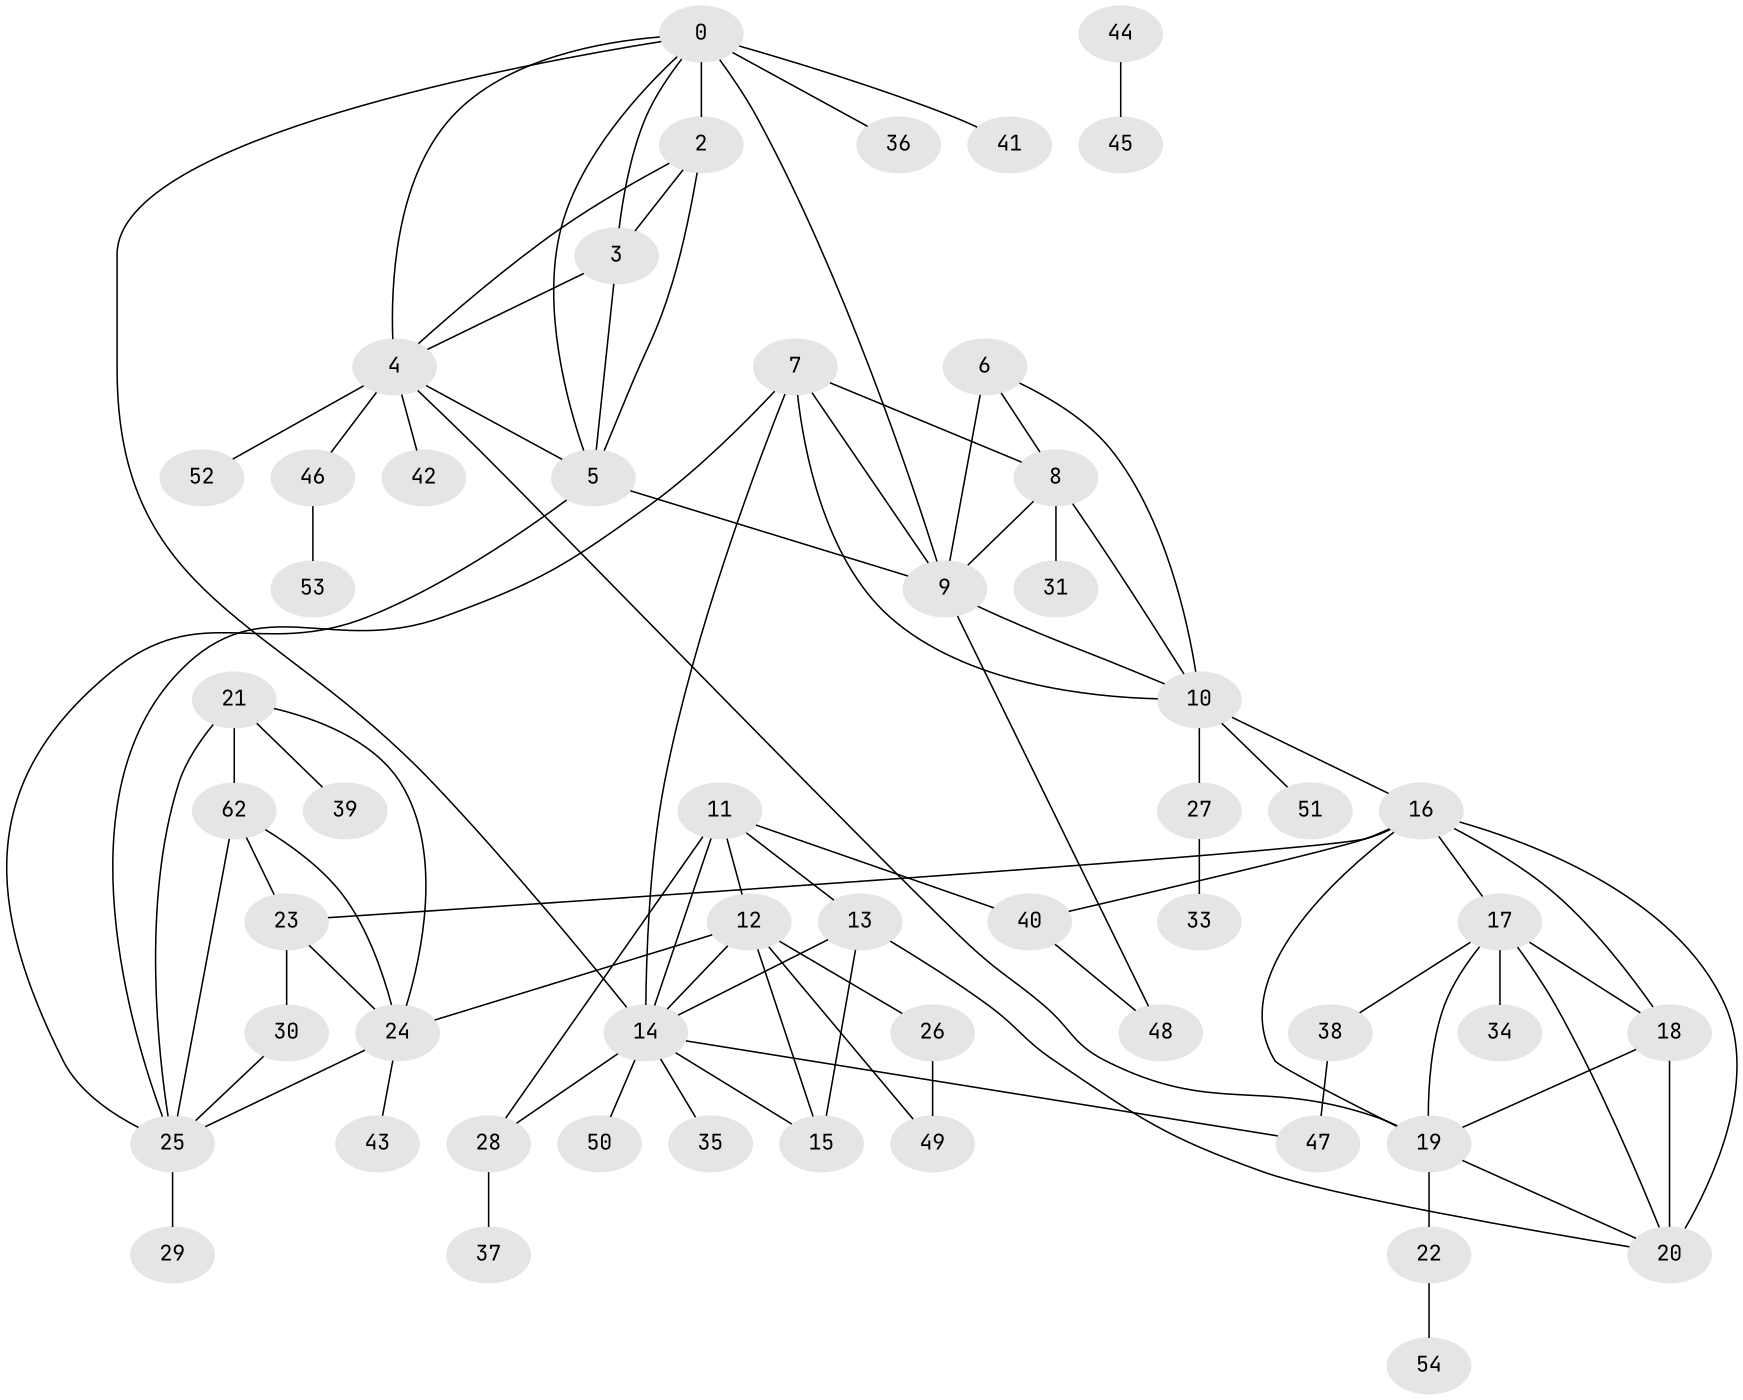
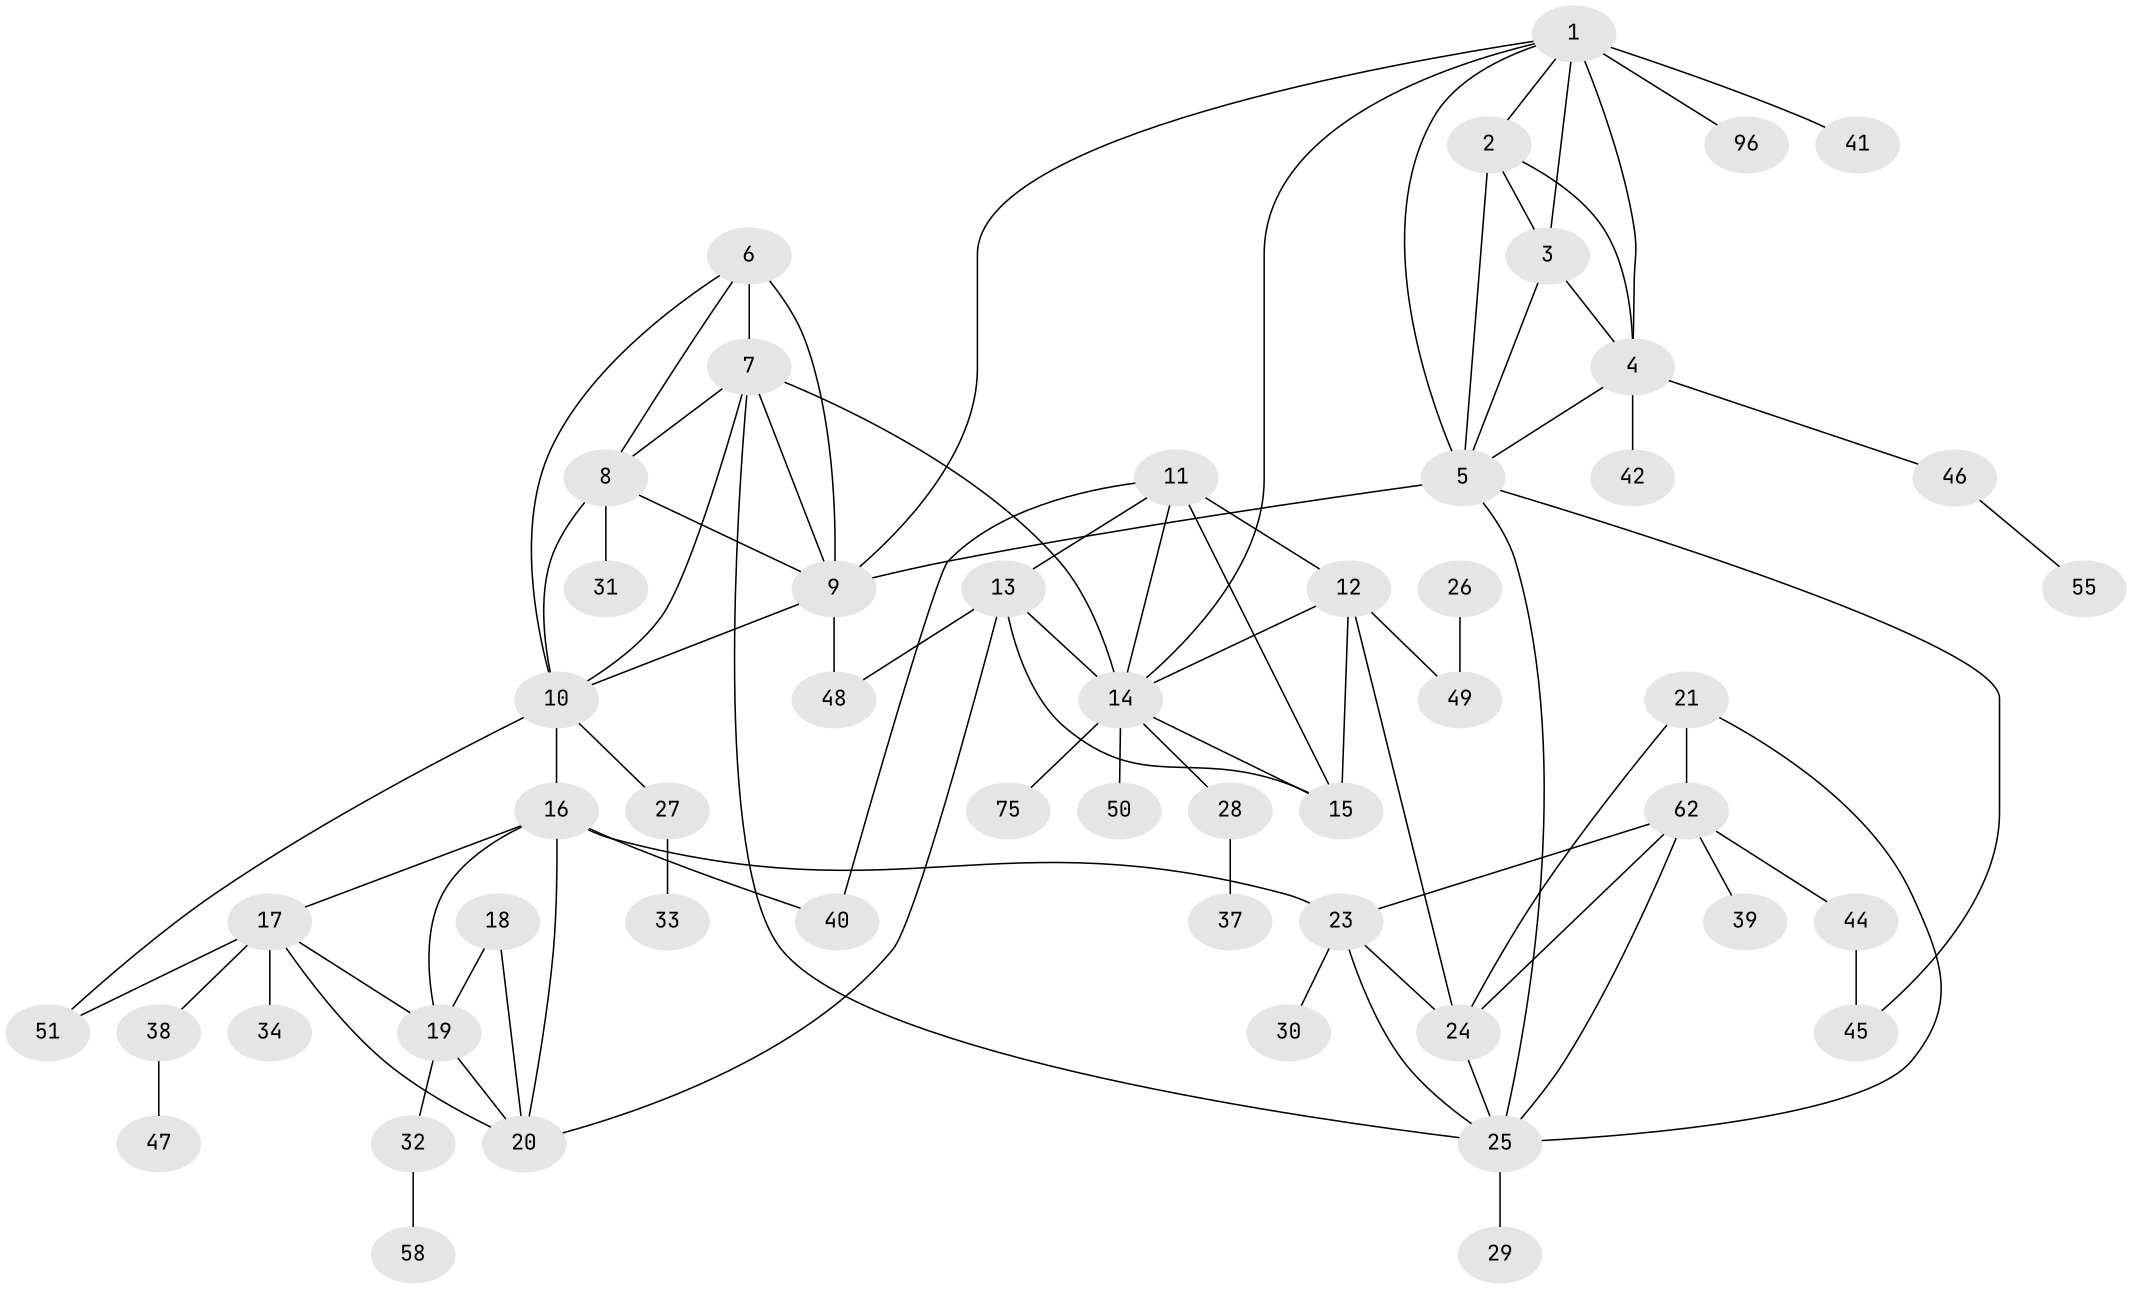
(701, 34) -> (1574, 34)
(899, 145) -> (1747, 145)
none -> (749, 312)
(202, 478) -> none
(313, 589) -> (2084, 589)
none -> (1923, 641)
(290, 755) -> (1716, 866)
(862, 839) -> none
none -> (1772, 867)
(1566, 904) -> none
(841, 977) -> none
(1095, 977) -> (933, 636)
(1585, 978) -> (159, 977)
(594, 991) -> (1259, 645)
(230, 1088) -> (1394, 1048)
(982, 1088) -> none
(378, 1144) -> none
(711, 1144) -> (1008, 811)
(1429, 1255) -> (413, 1144)
(1429, 1366) -> (413, 1255)
